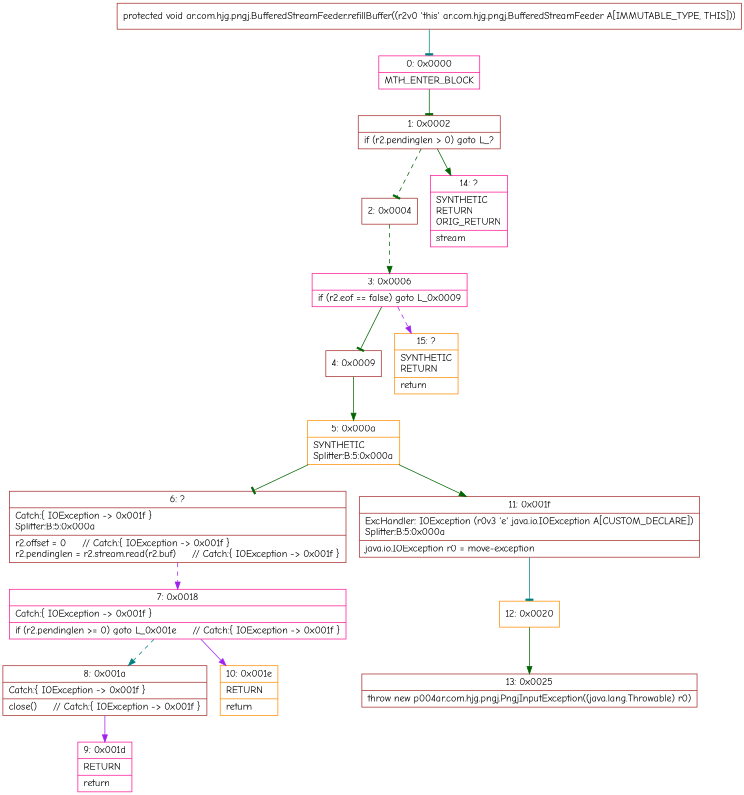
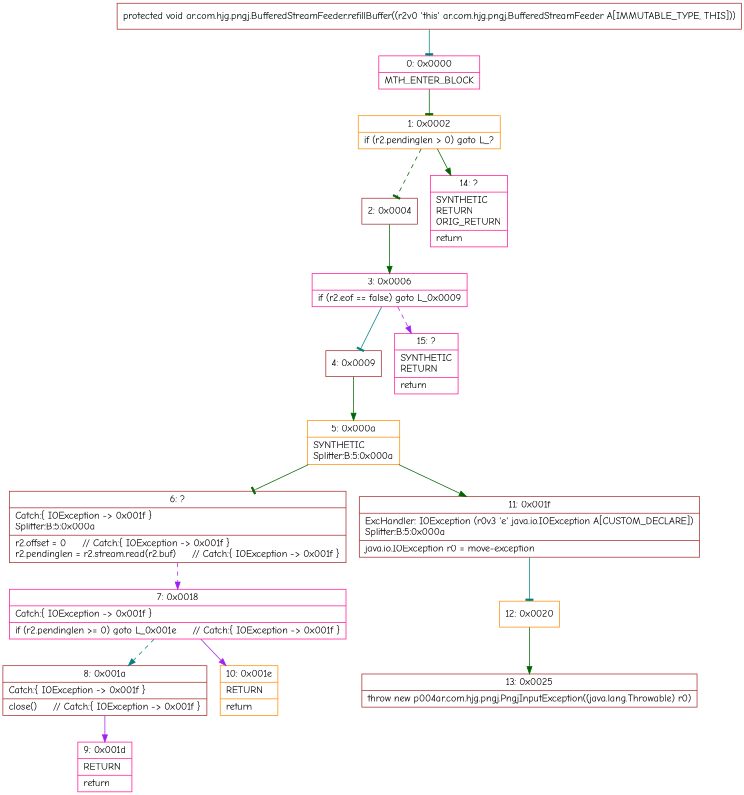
(429, 132) -> (429, 132)
(451, 238) -> (449, 238)
(390, 245) -> (390, 245)
(371, 327) -> (371, 327)
(426, 364) -> (426, 364)
